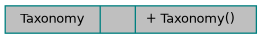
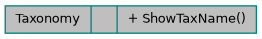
(191, 19) -> (187, 19)
